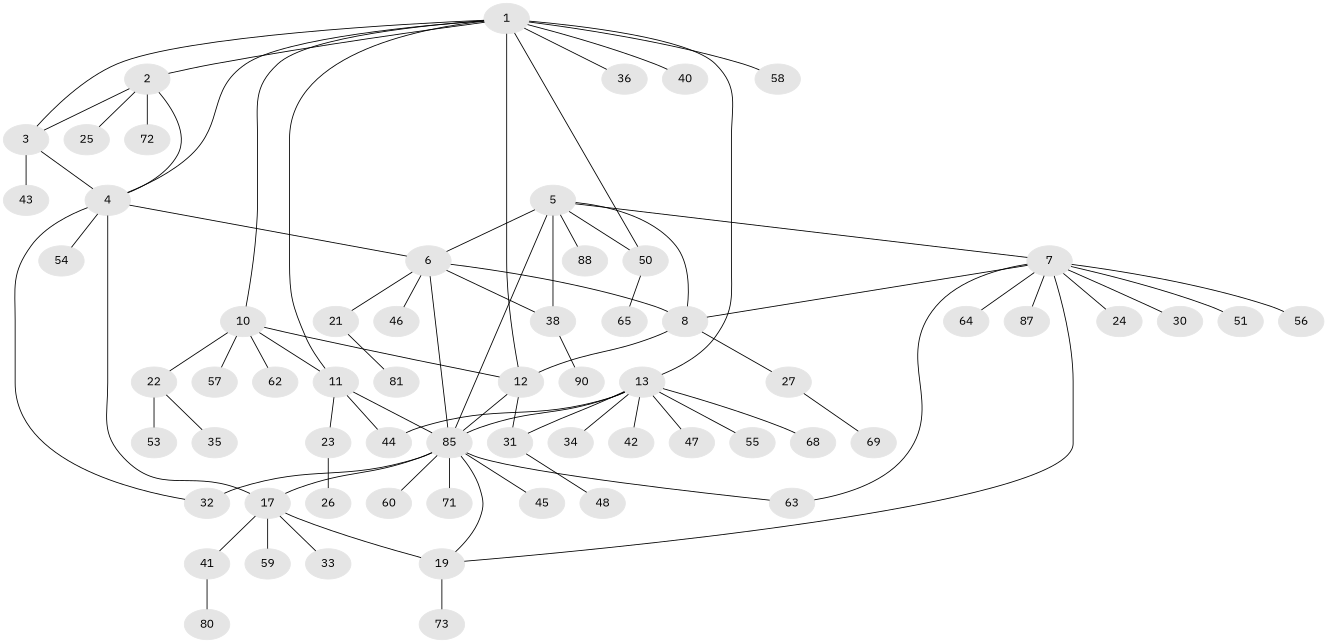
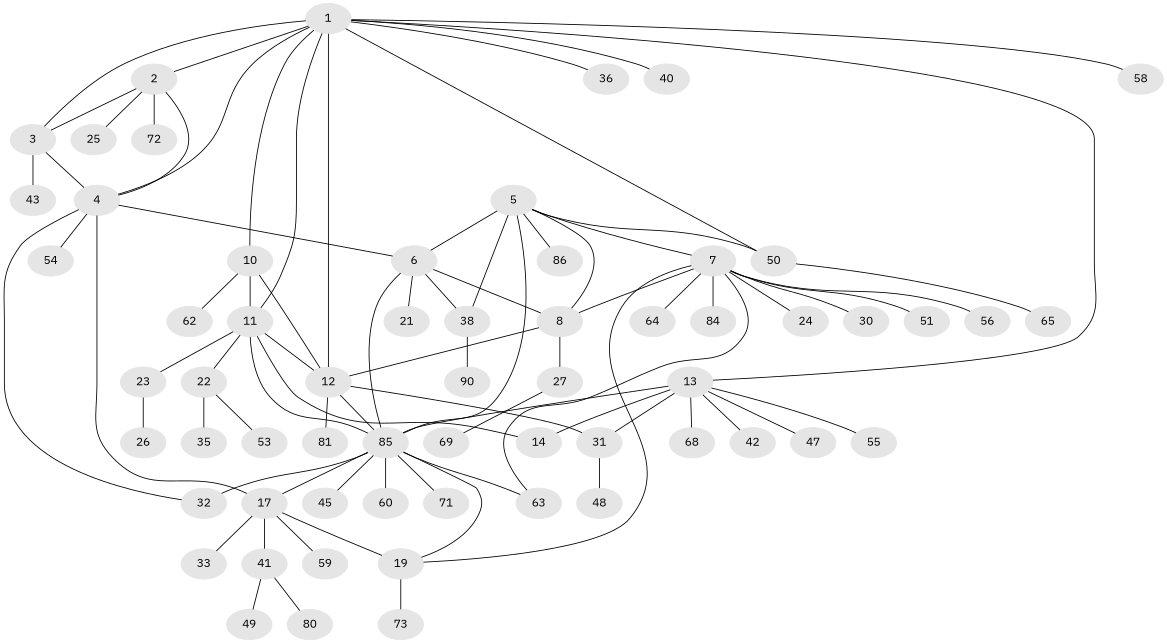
(585, 261) -> (560, 261)
(396, 322) -> none
(1027, 322) -> (713, 322)
(199, 352) -> (227, 352)
none -> (289, 352)
(371, 356) -> (327, 407)
(215, 382) -> none
(389, 443) -> (539, 443)
(571, 443) -> none
none -> (249, 625)
